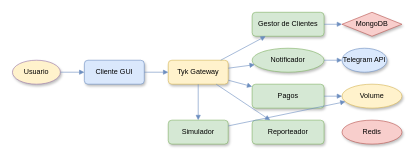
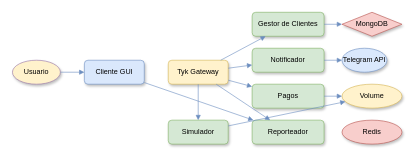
(288, 60) -> (288, 60)
(162, 72) -> (196, 100)
